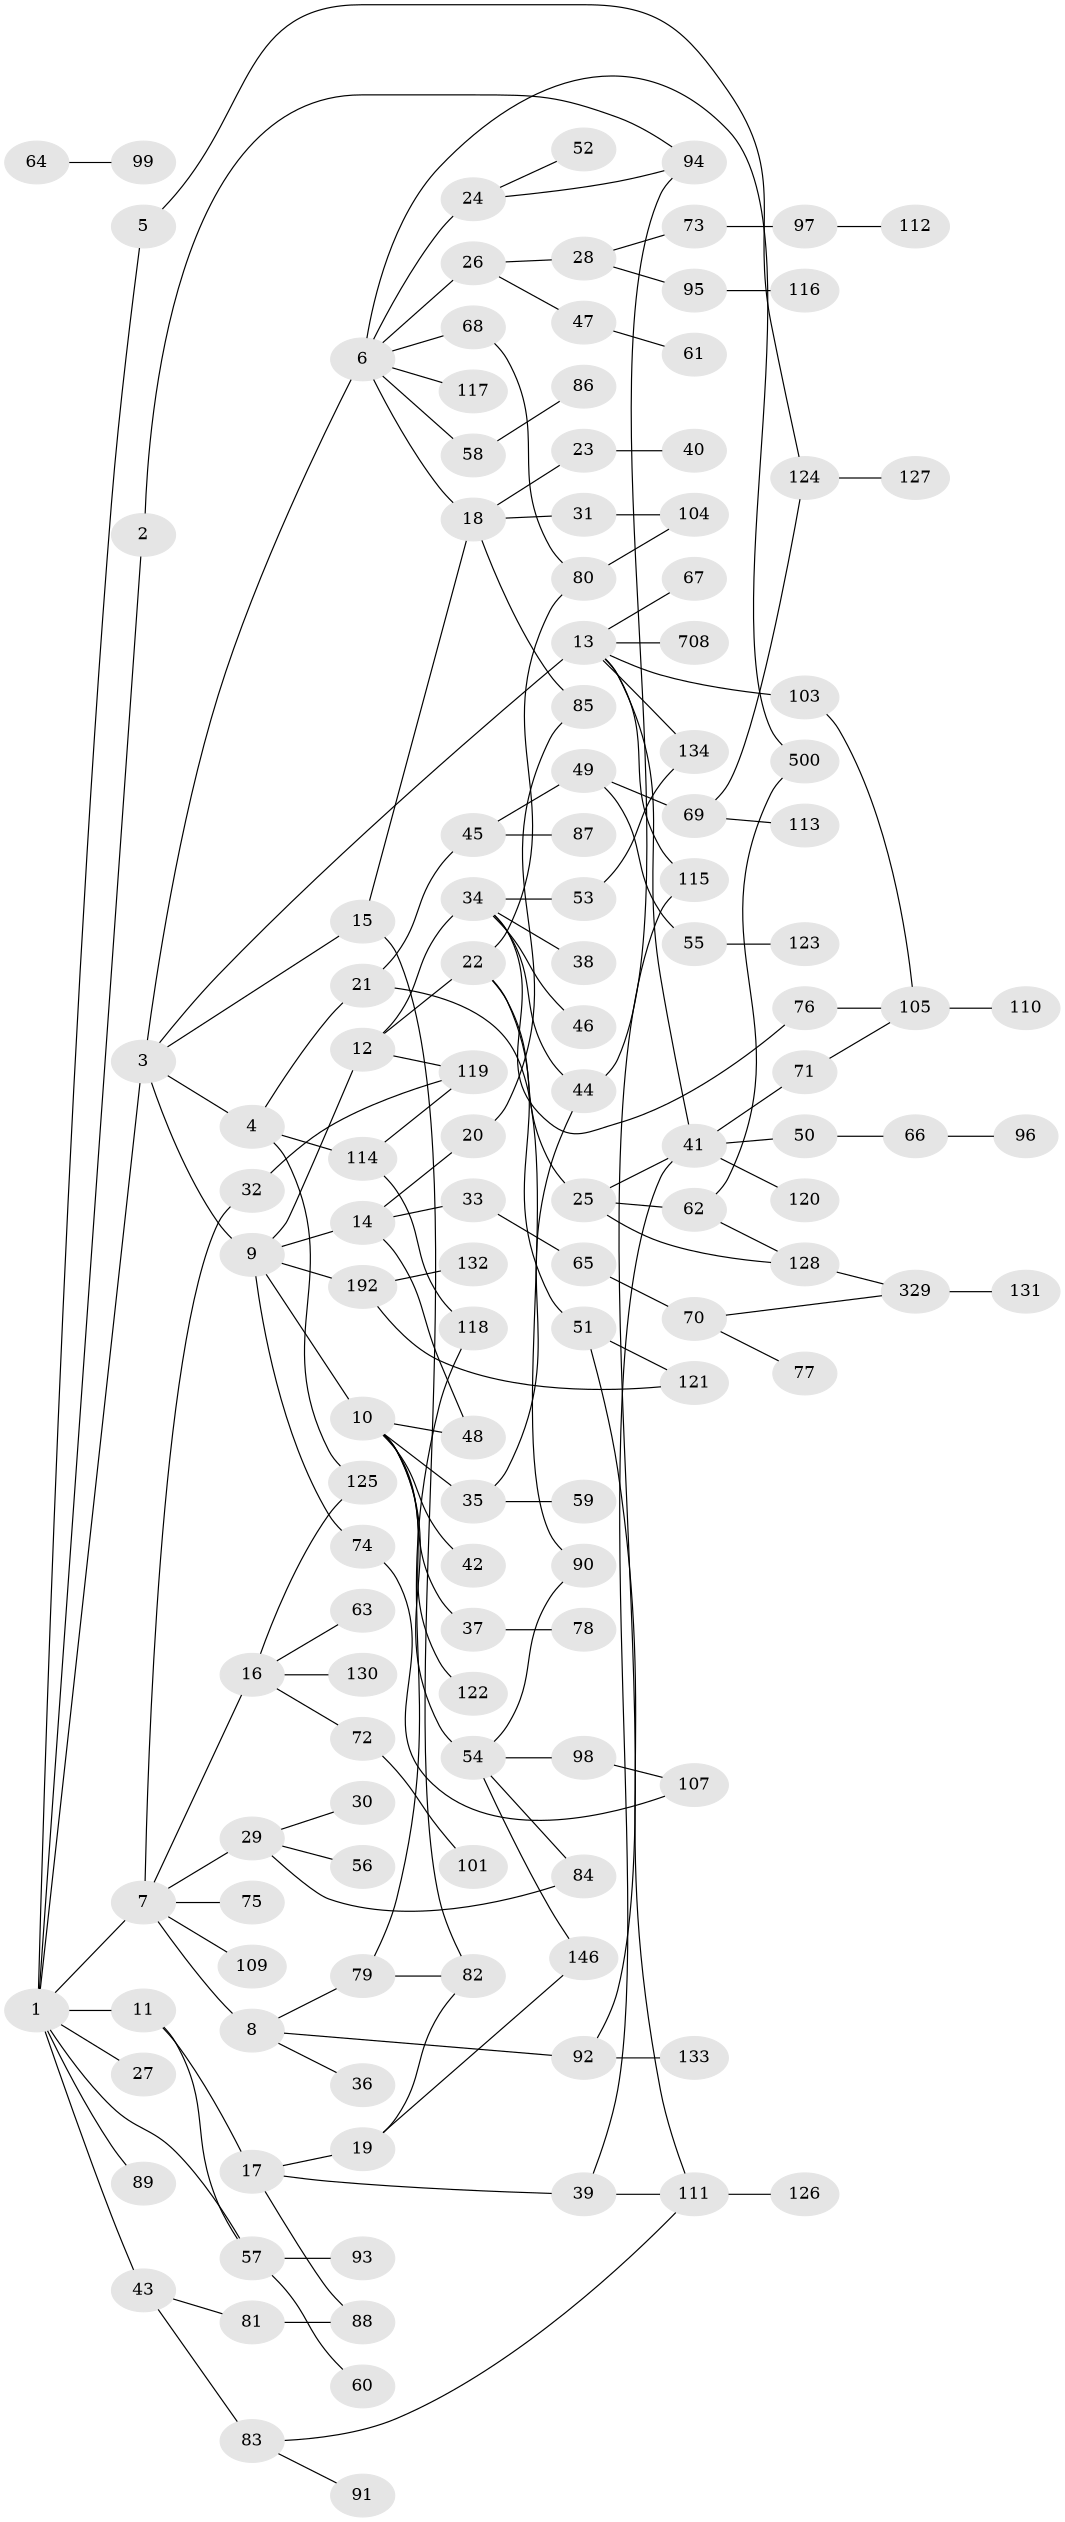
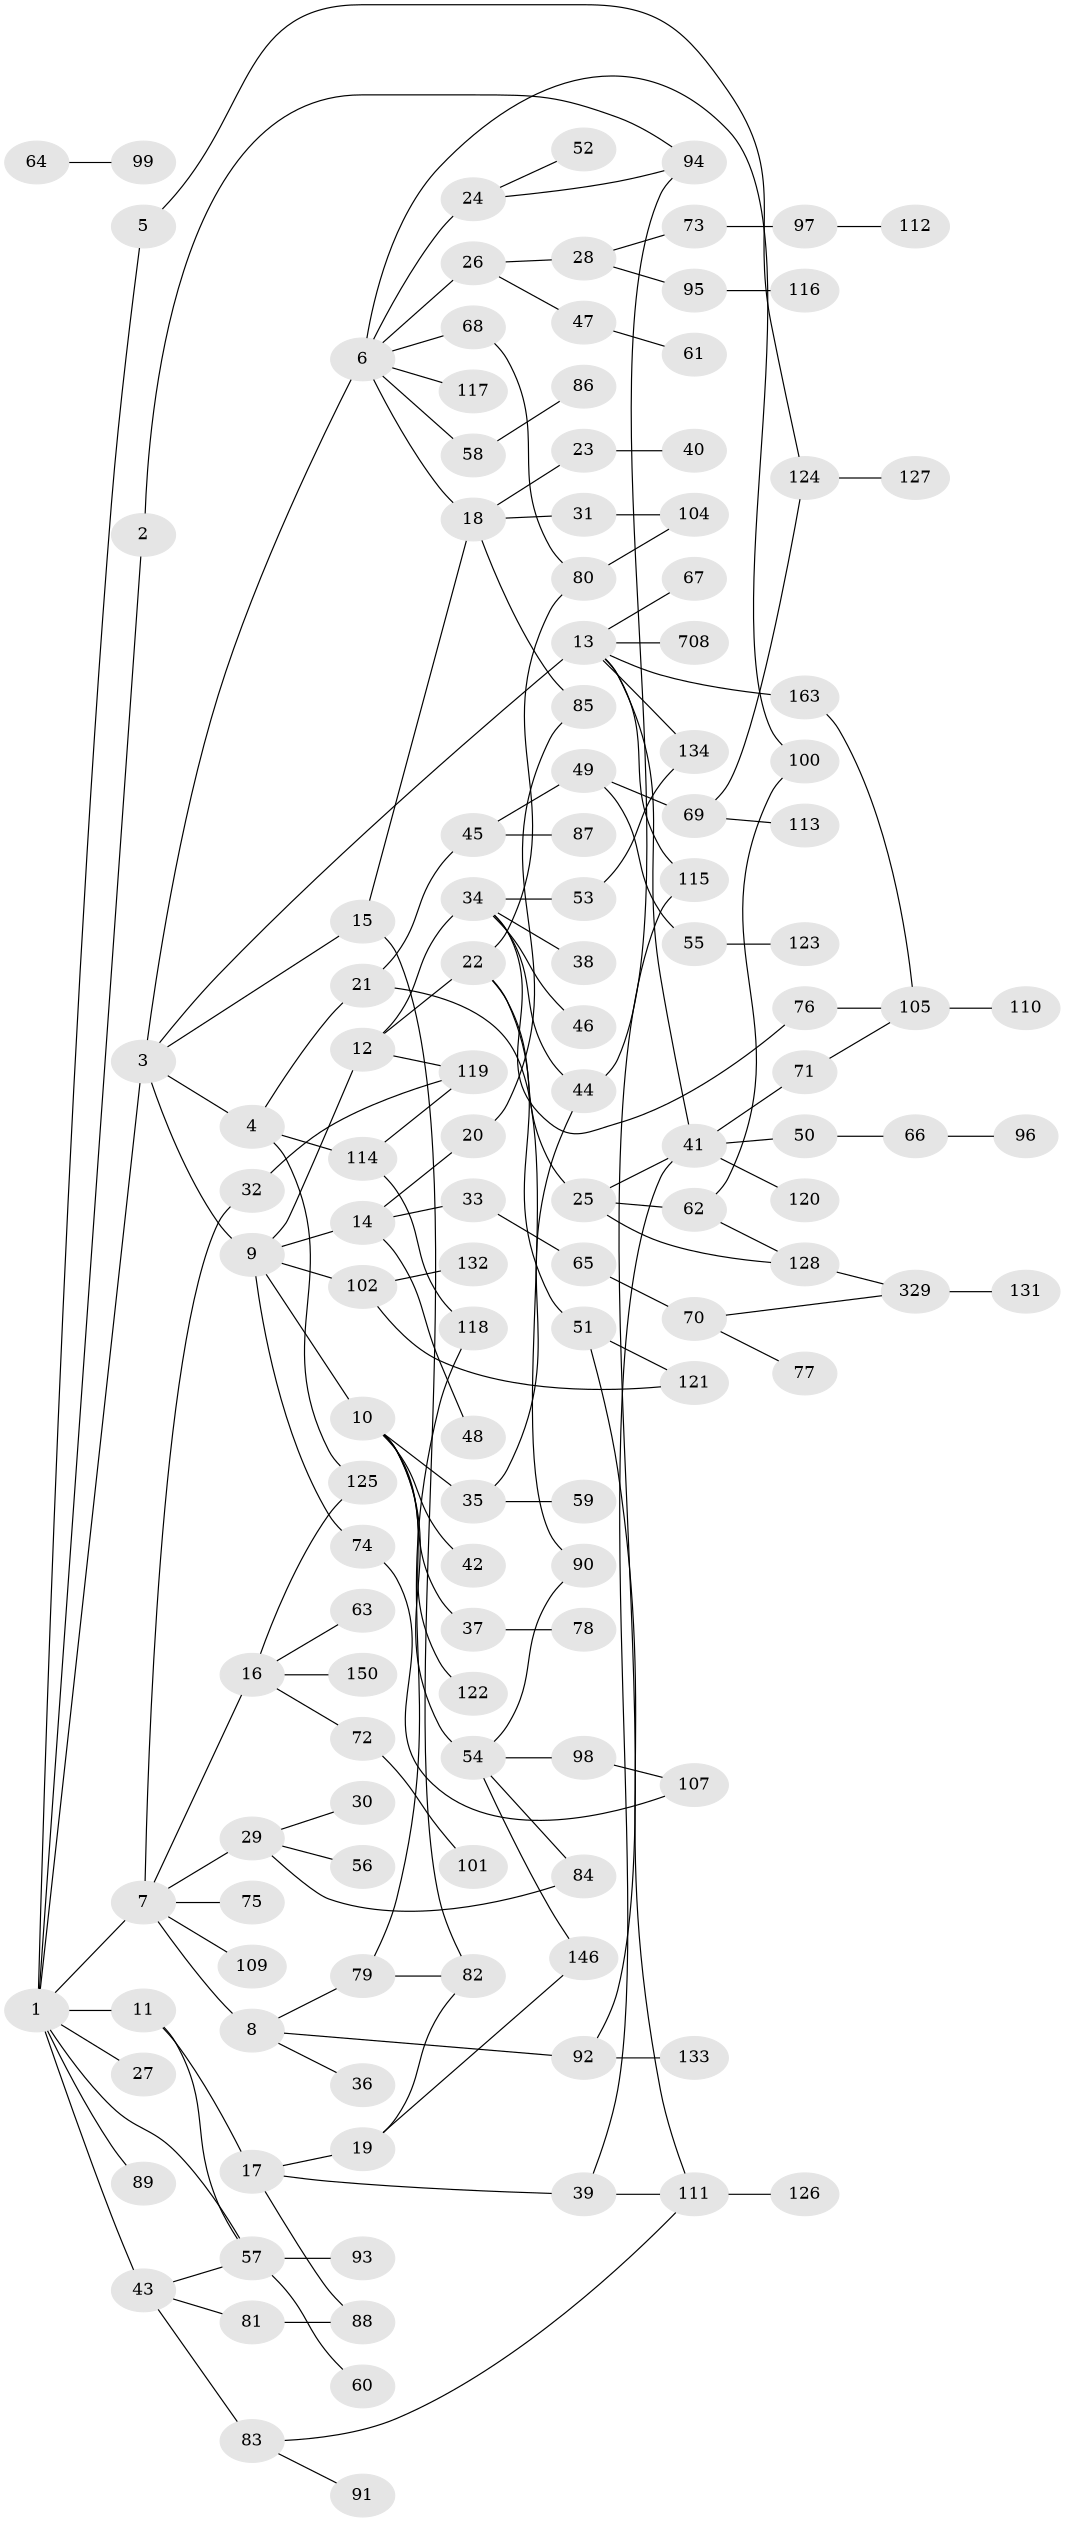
(805, 697) -> (805, 697)
(805, 761) -> (805, 761)
(363, 1287) -> (363, 1287)
(418, 1428) -> none
(363, 1675) -> (363, 1675)
none -> (198, 2274)
